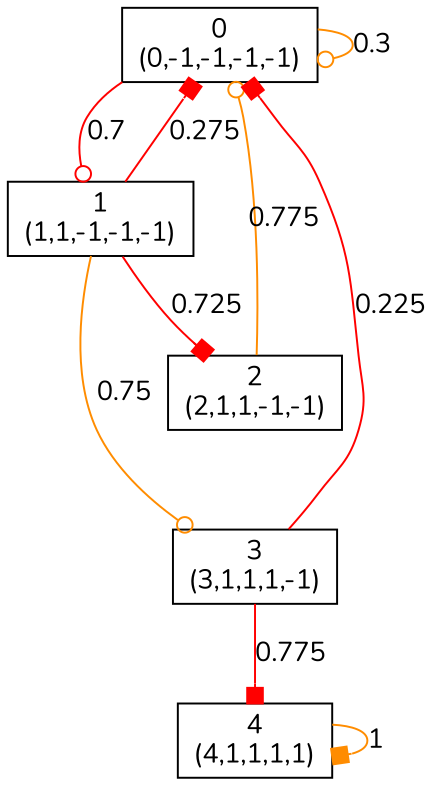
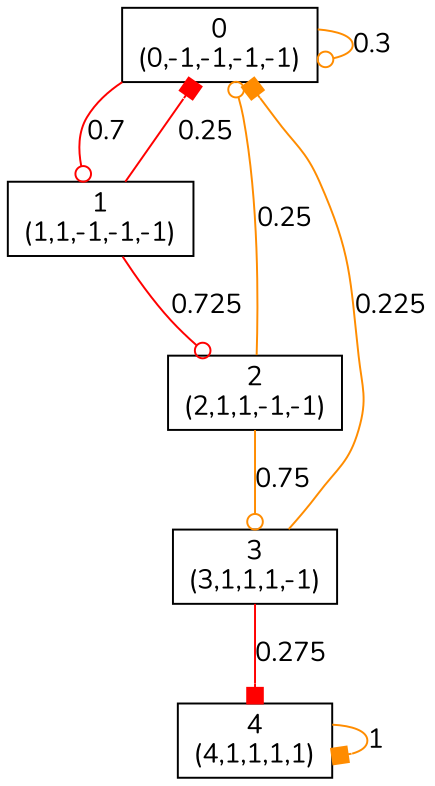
(205, 132) -> (205, 132)
(284, 219) -> (284, 219)
(156, 304) -> (156, 304)
(354, 313) -> (354, 313)
(88, 404) -> (255, 472)
(291, 654) -> (291, 654)
